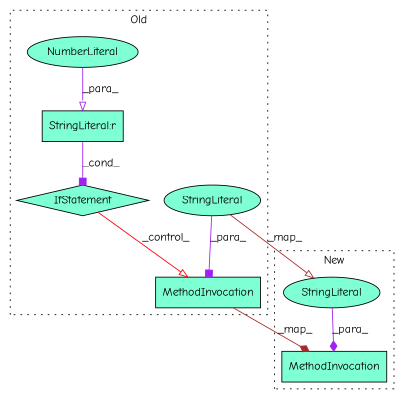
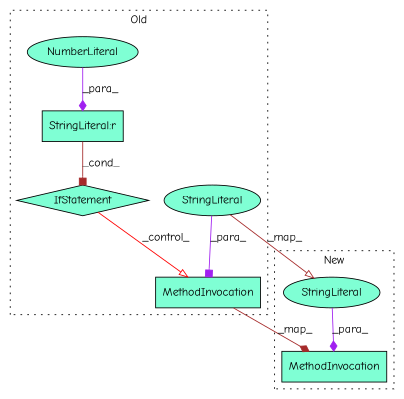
(83, 84) -> (83, 84)
(83, 159) -> (83, 159)
